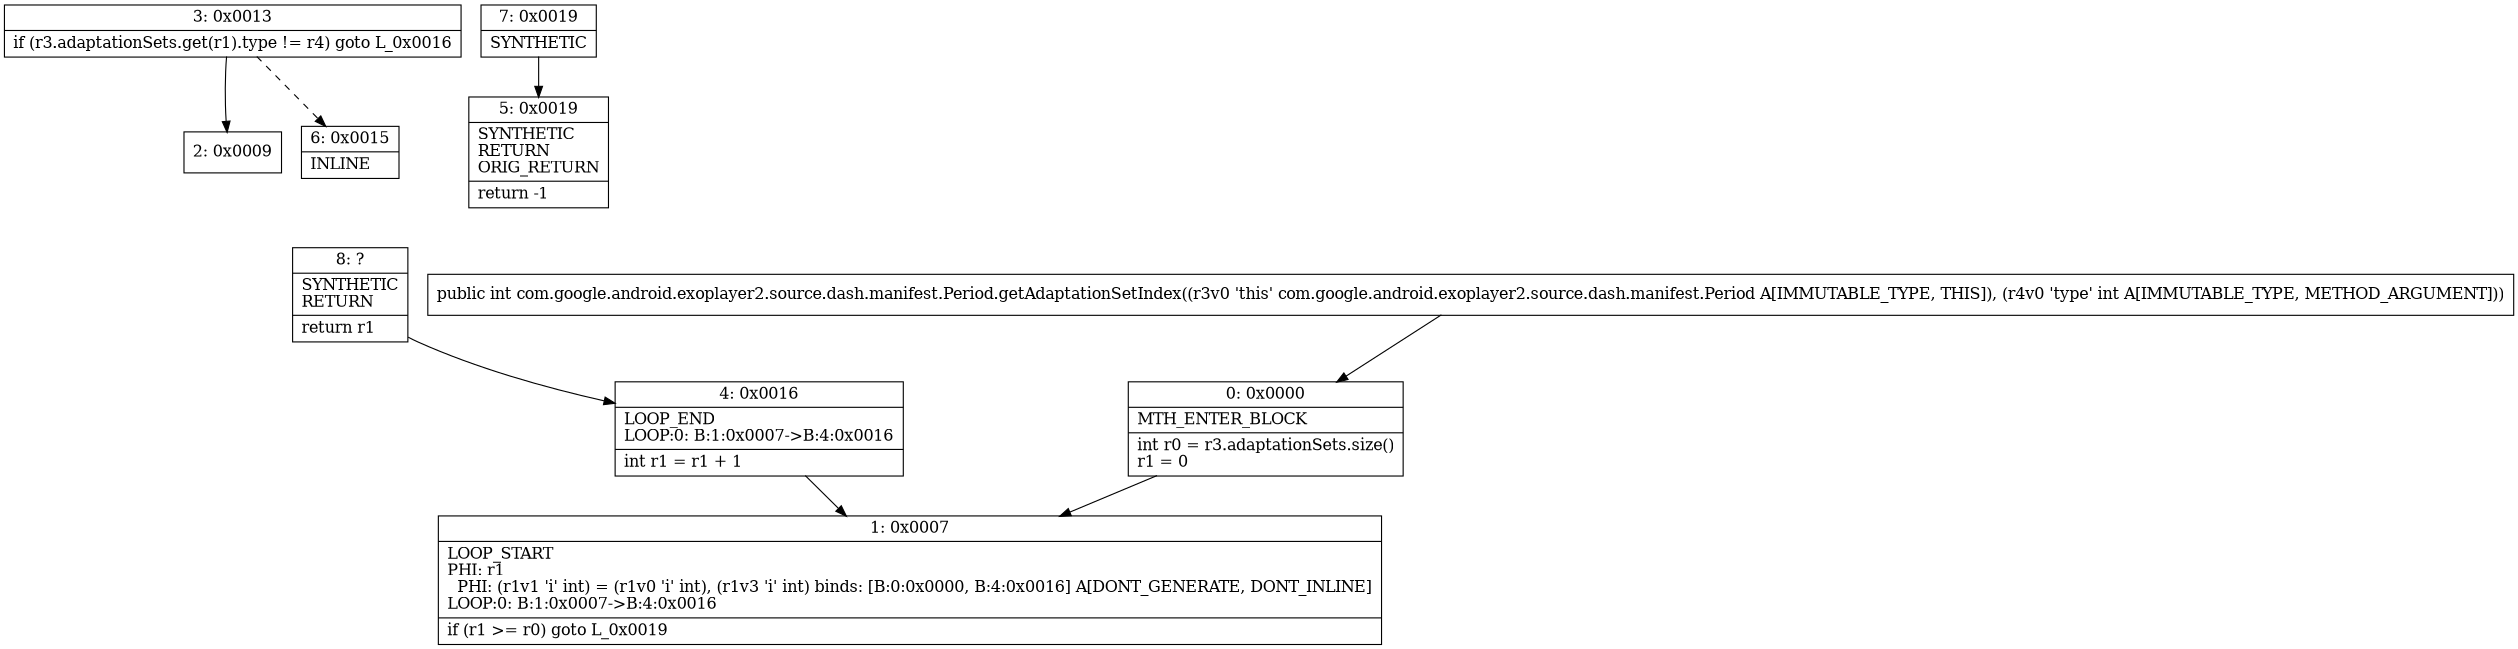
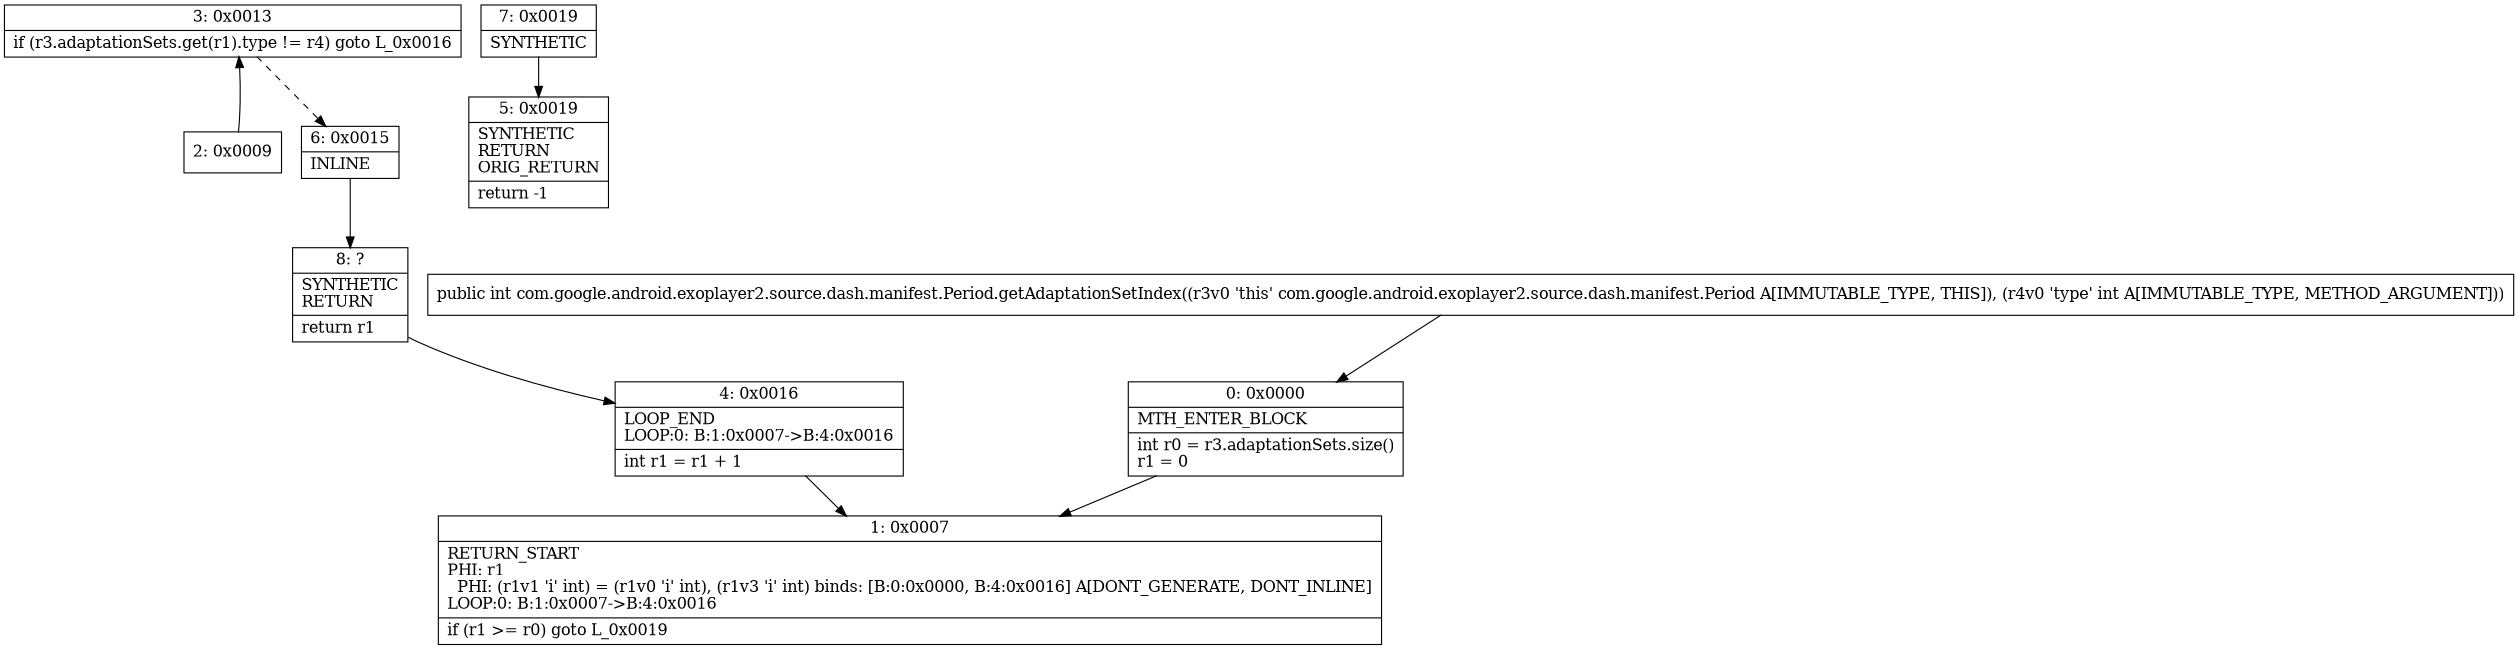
(225, 89) -> (240, 100)
none -> (350, 207)
(500, 554) -> (513, 554)
